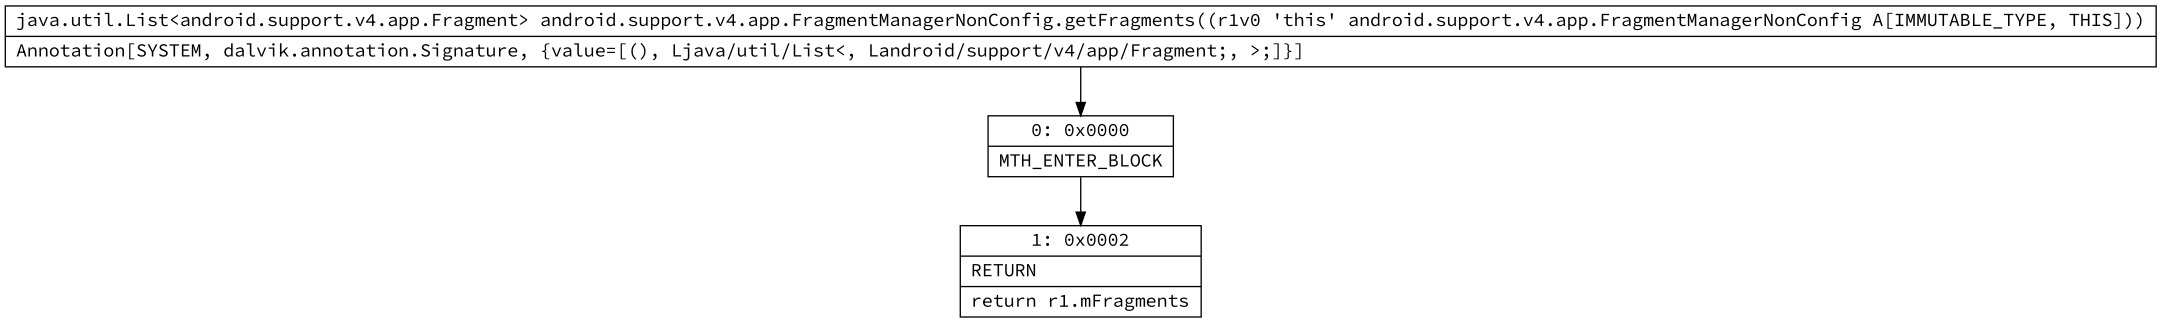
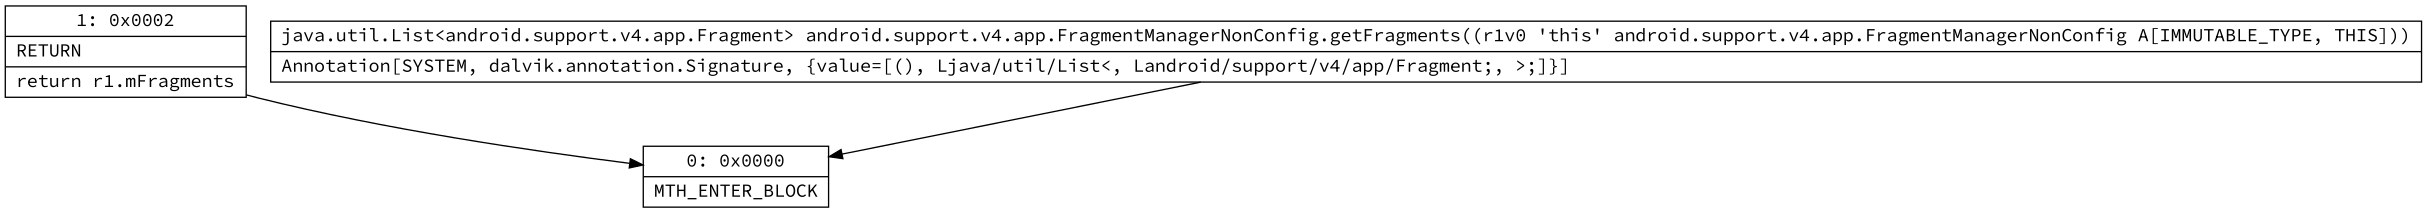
(1081, 195) -> (437, 135)
